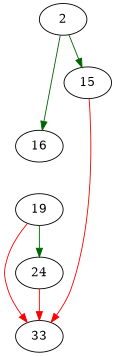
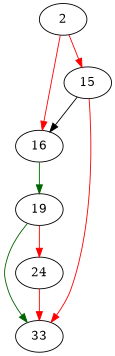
(74, 47) -> (74, 47)
(52, 78) -> (52, 78)
none -> (66, 111)
none -> (39, 174)
(39, 237) -> (39, 237)
(5, 268) -> (5, 268)
